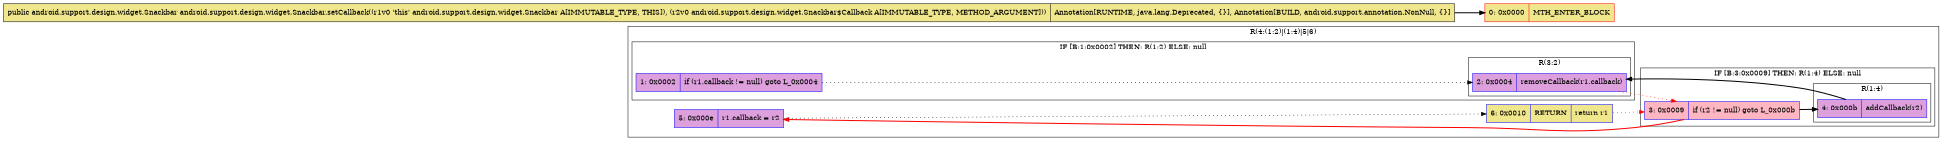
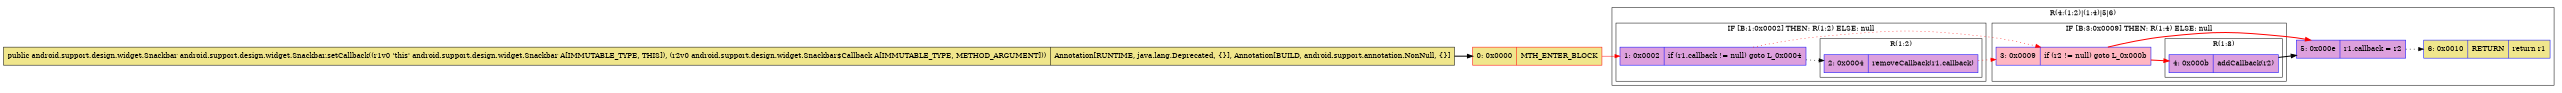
none -> (1608, 56)
(1550, 63) -> (1901, 44)
(1740, 82) -> (2285, 57)
(1872, 89) -> (2224, 44)
(1806, 109) -> (2157, 60)
(1626, 112) -> (1894, 31)
